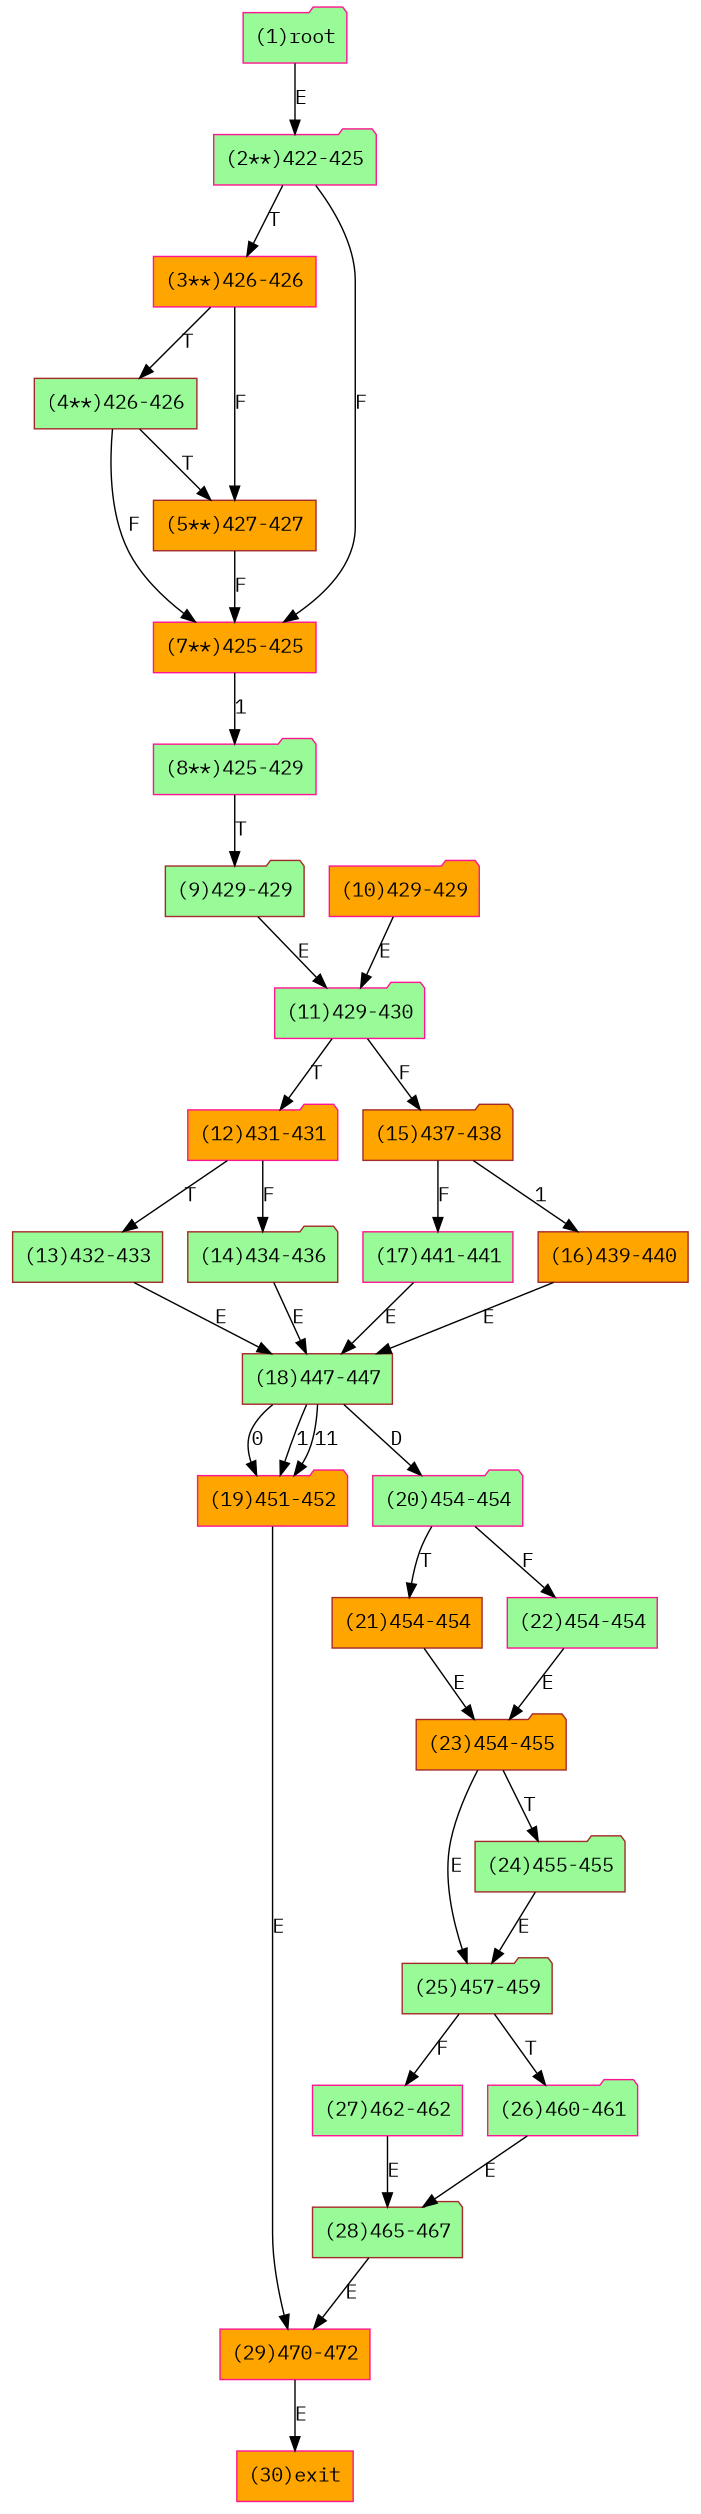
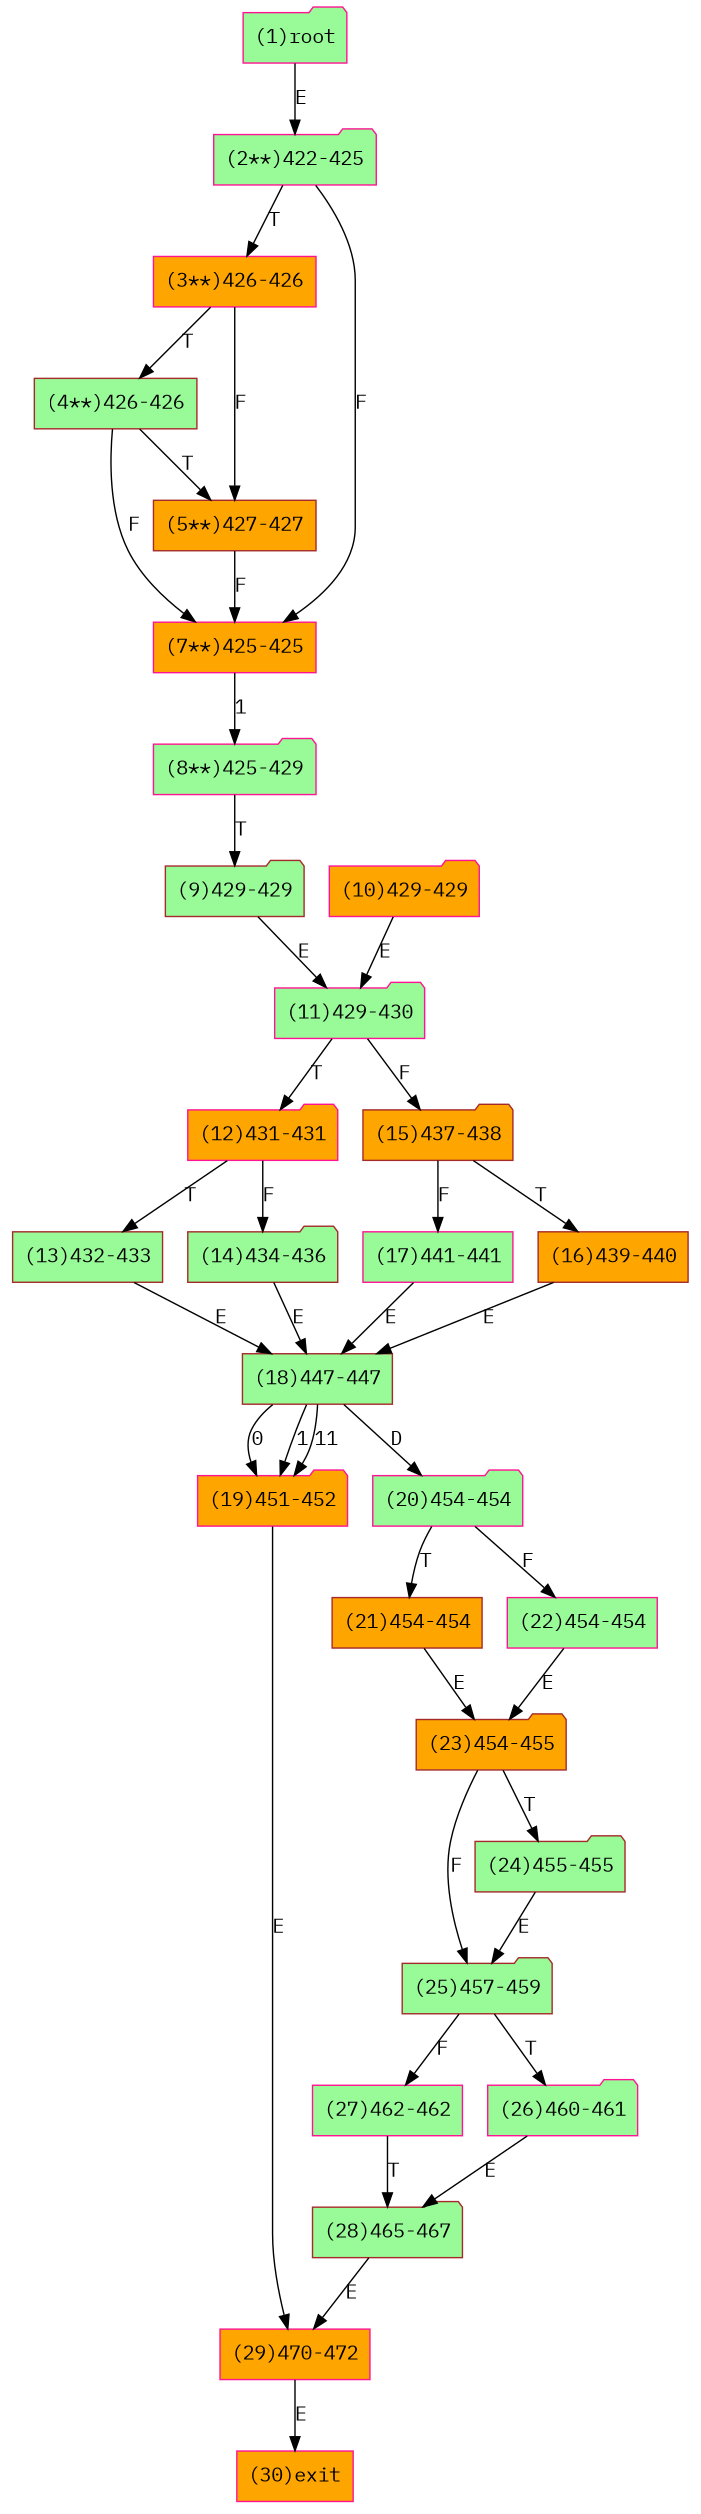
(541, 1196) -> (541, 1196)
(457, 1867) -> (457, 1867)
(394, 2171) -> (394, 2171)
